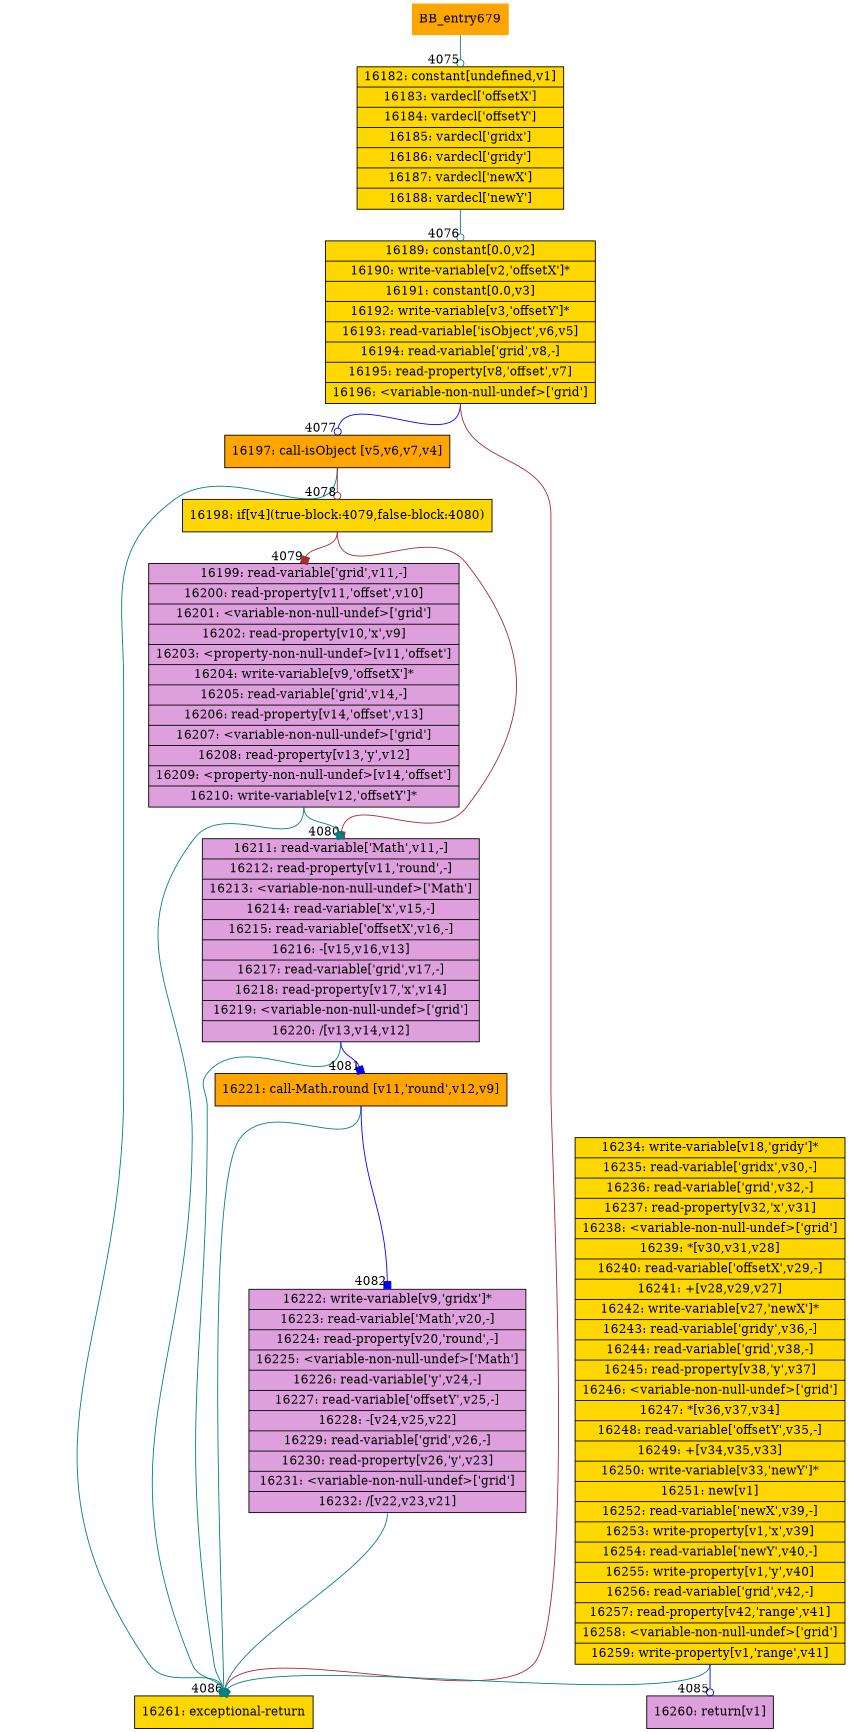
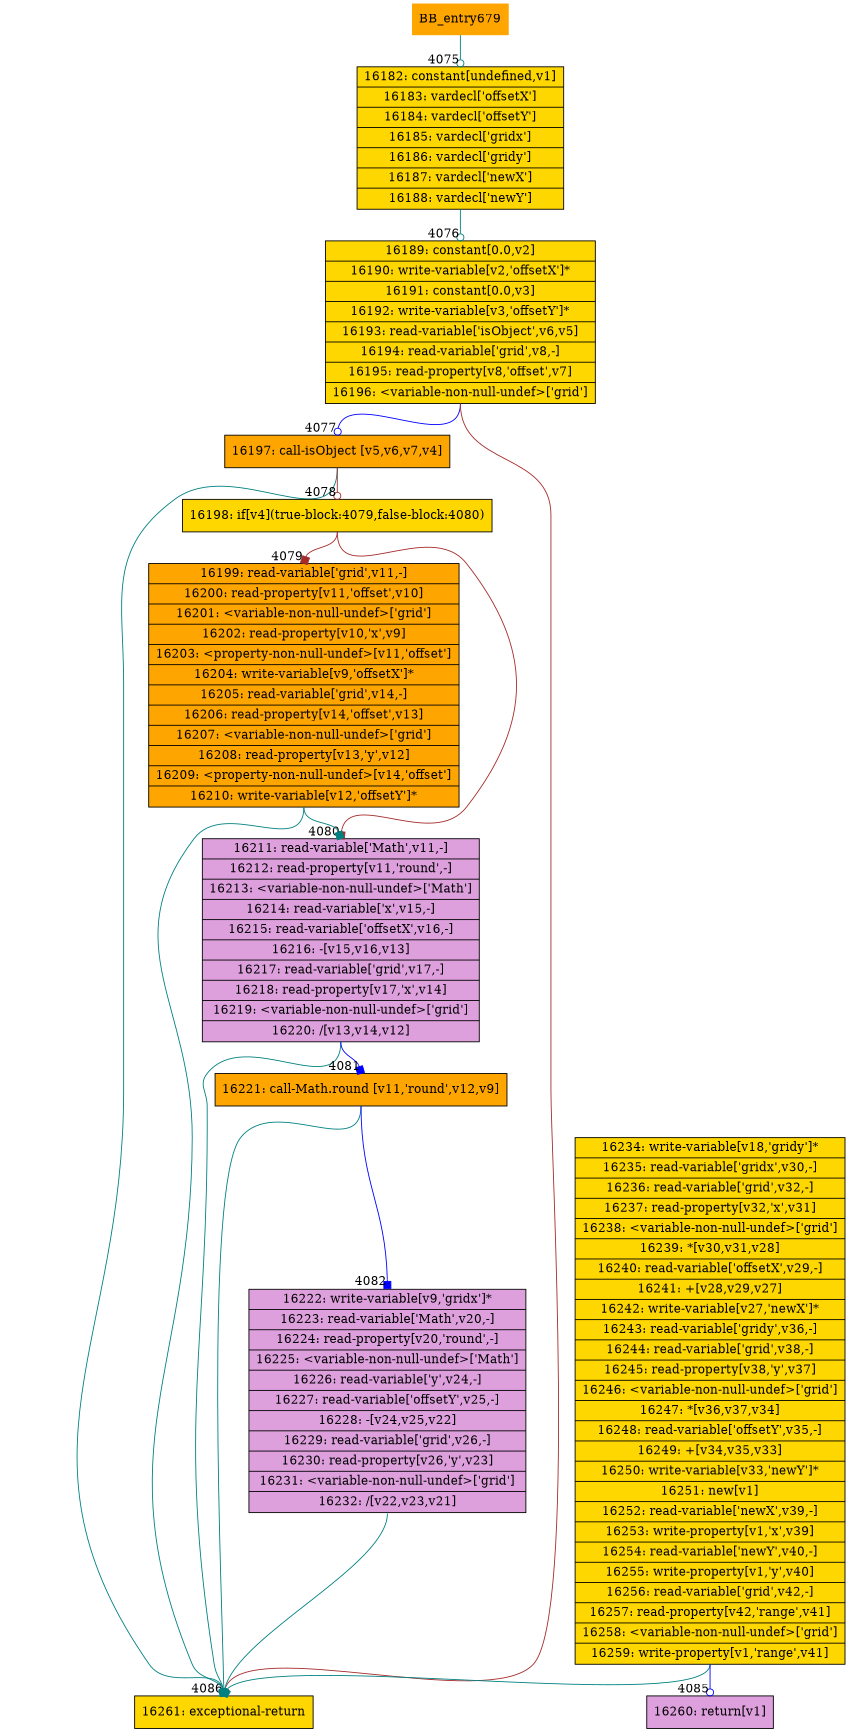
(304, 685) -> (304, 685)
